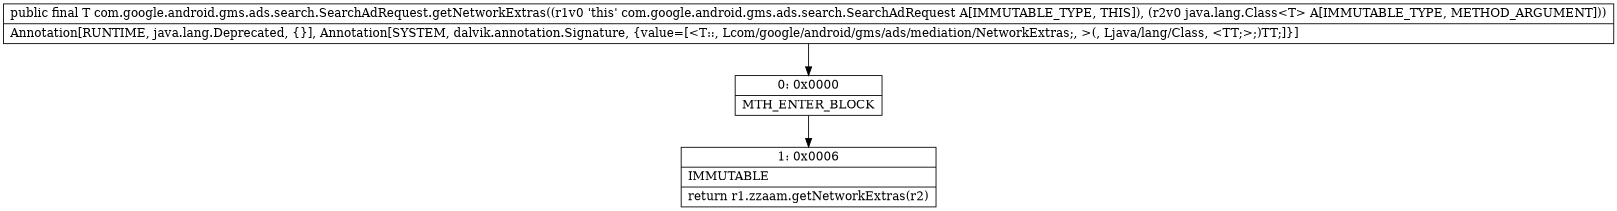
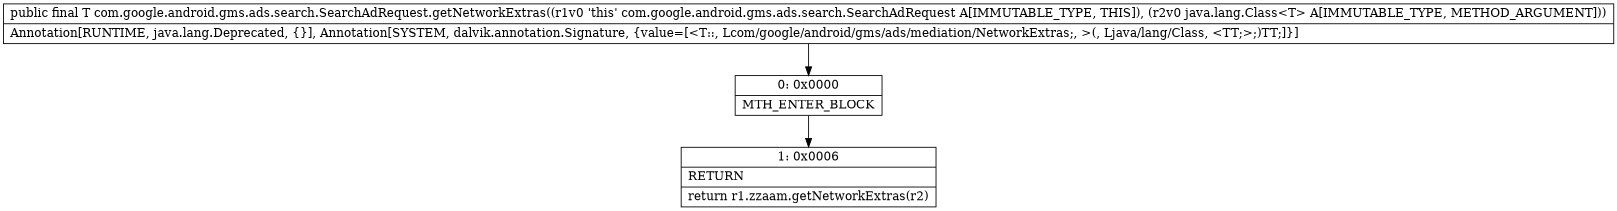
(729, 177) -> (716, 177)
